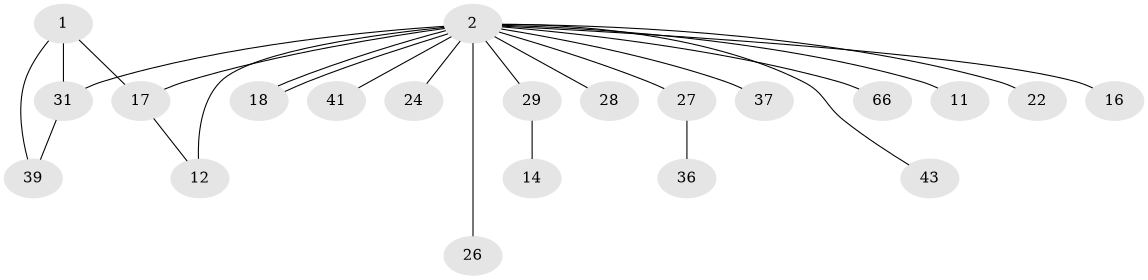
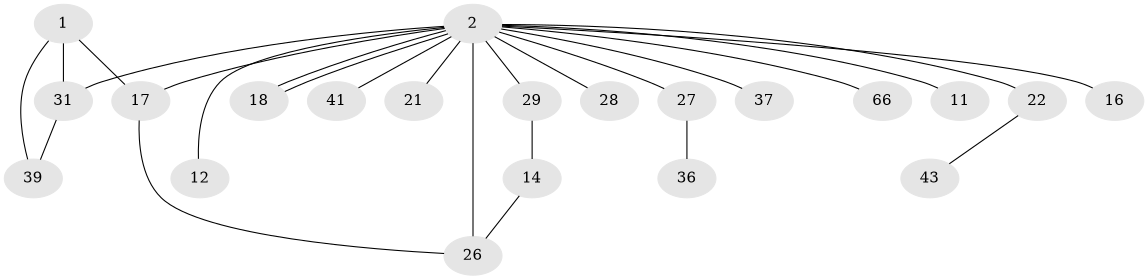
(795, 78) -> (984, 140)
(414, 101) -> (414, 101)
(170, 140) -> (258, 233)
none -> (503, 217)
